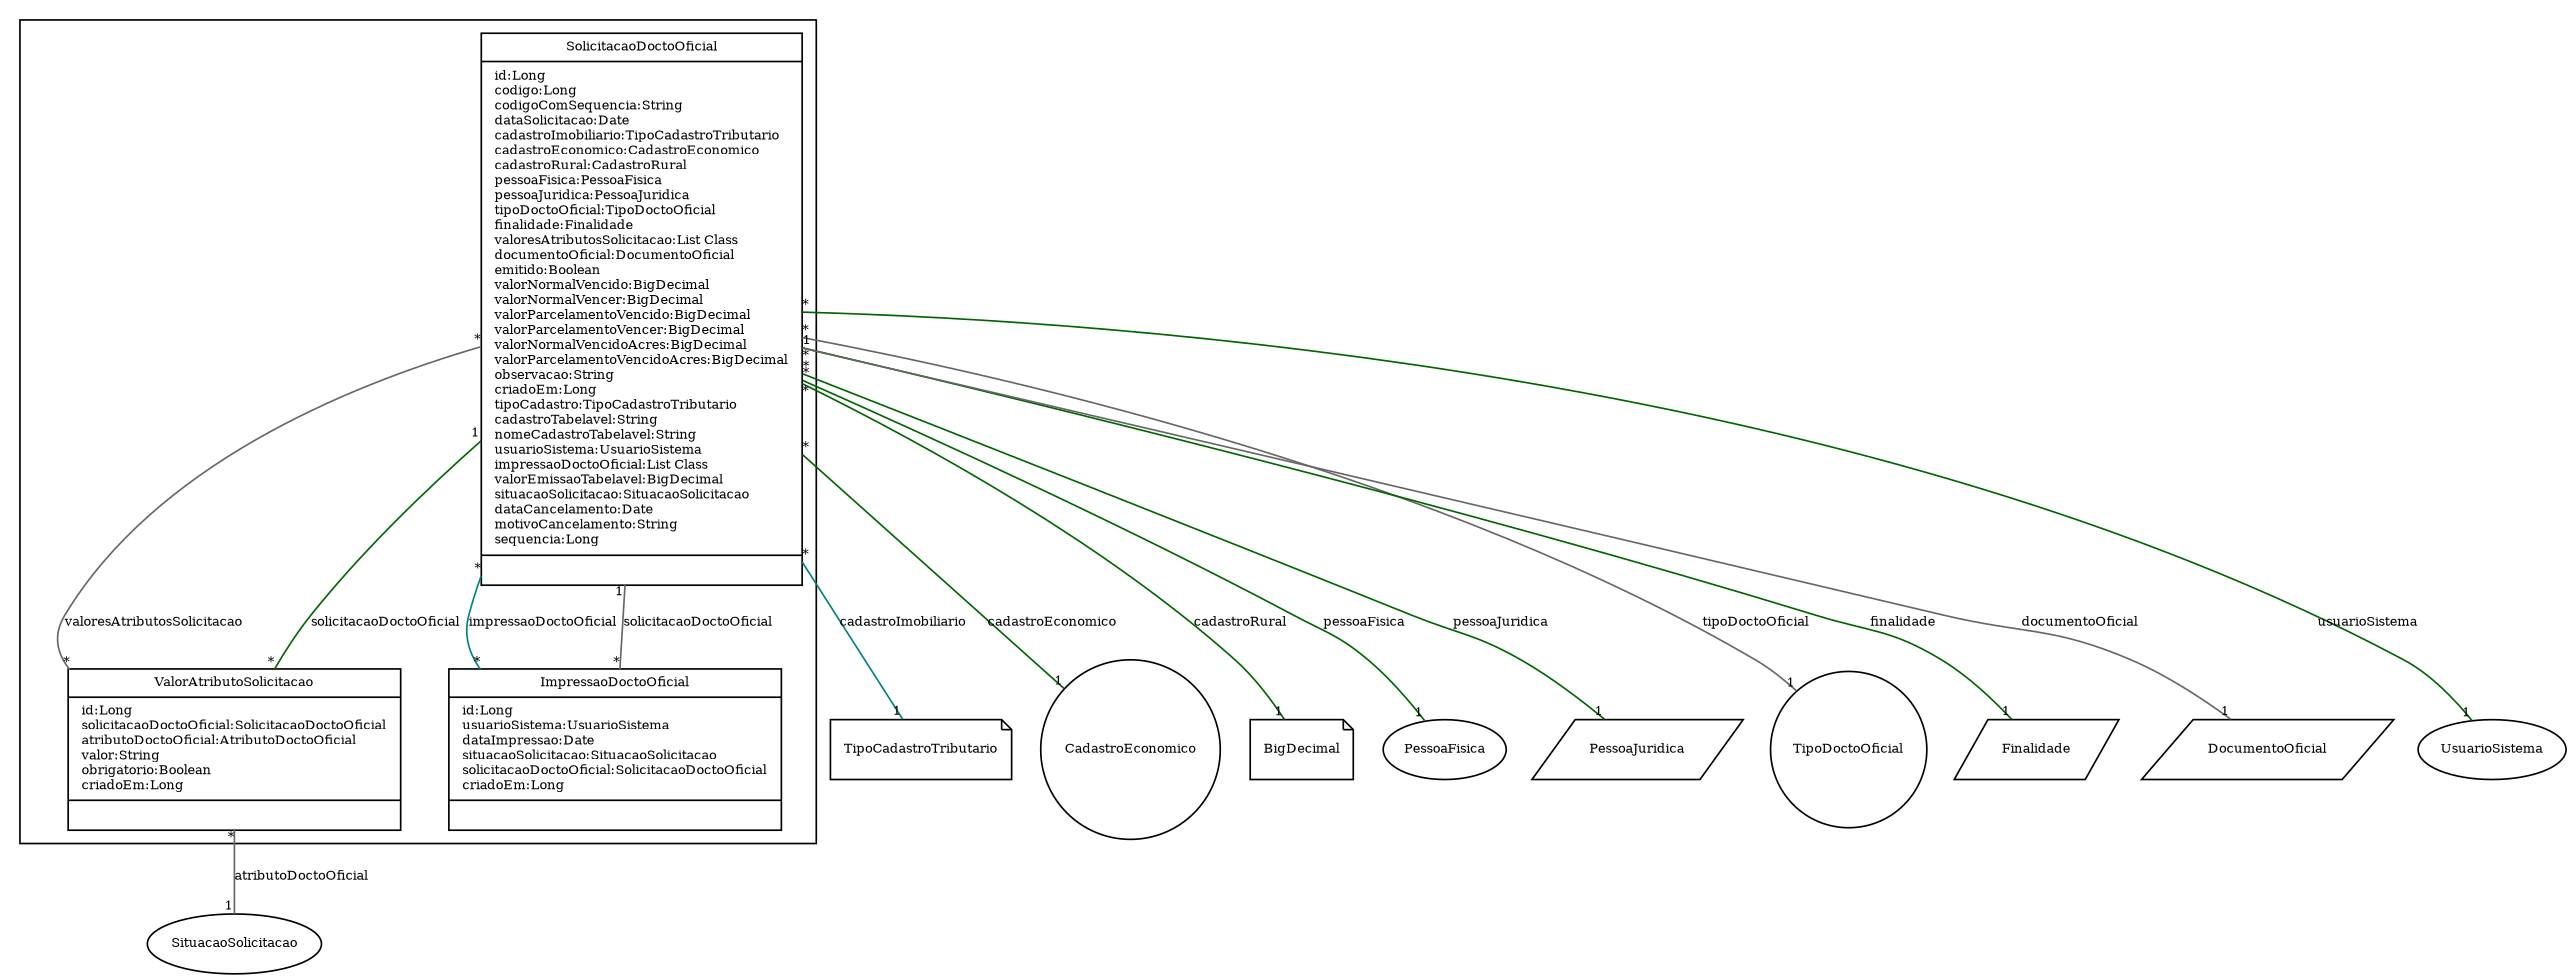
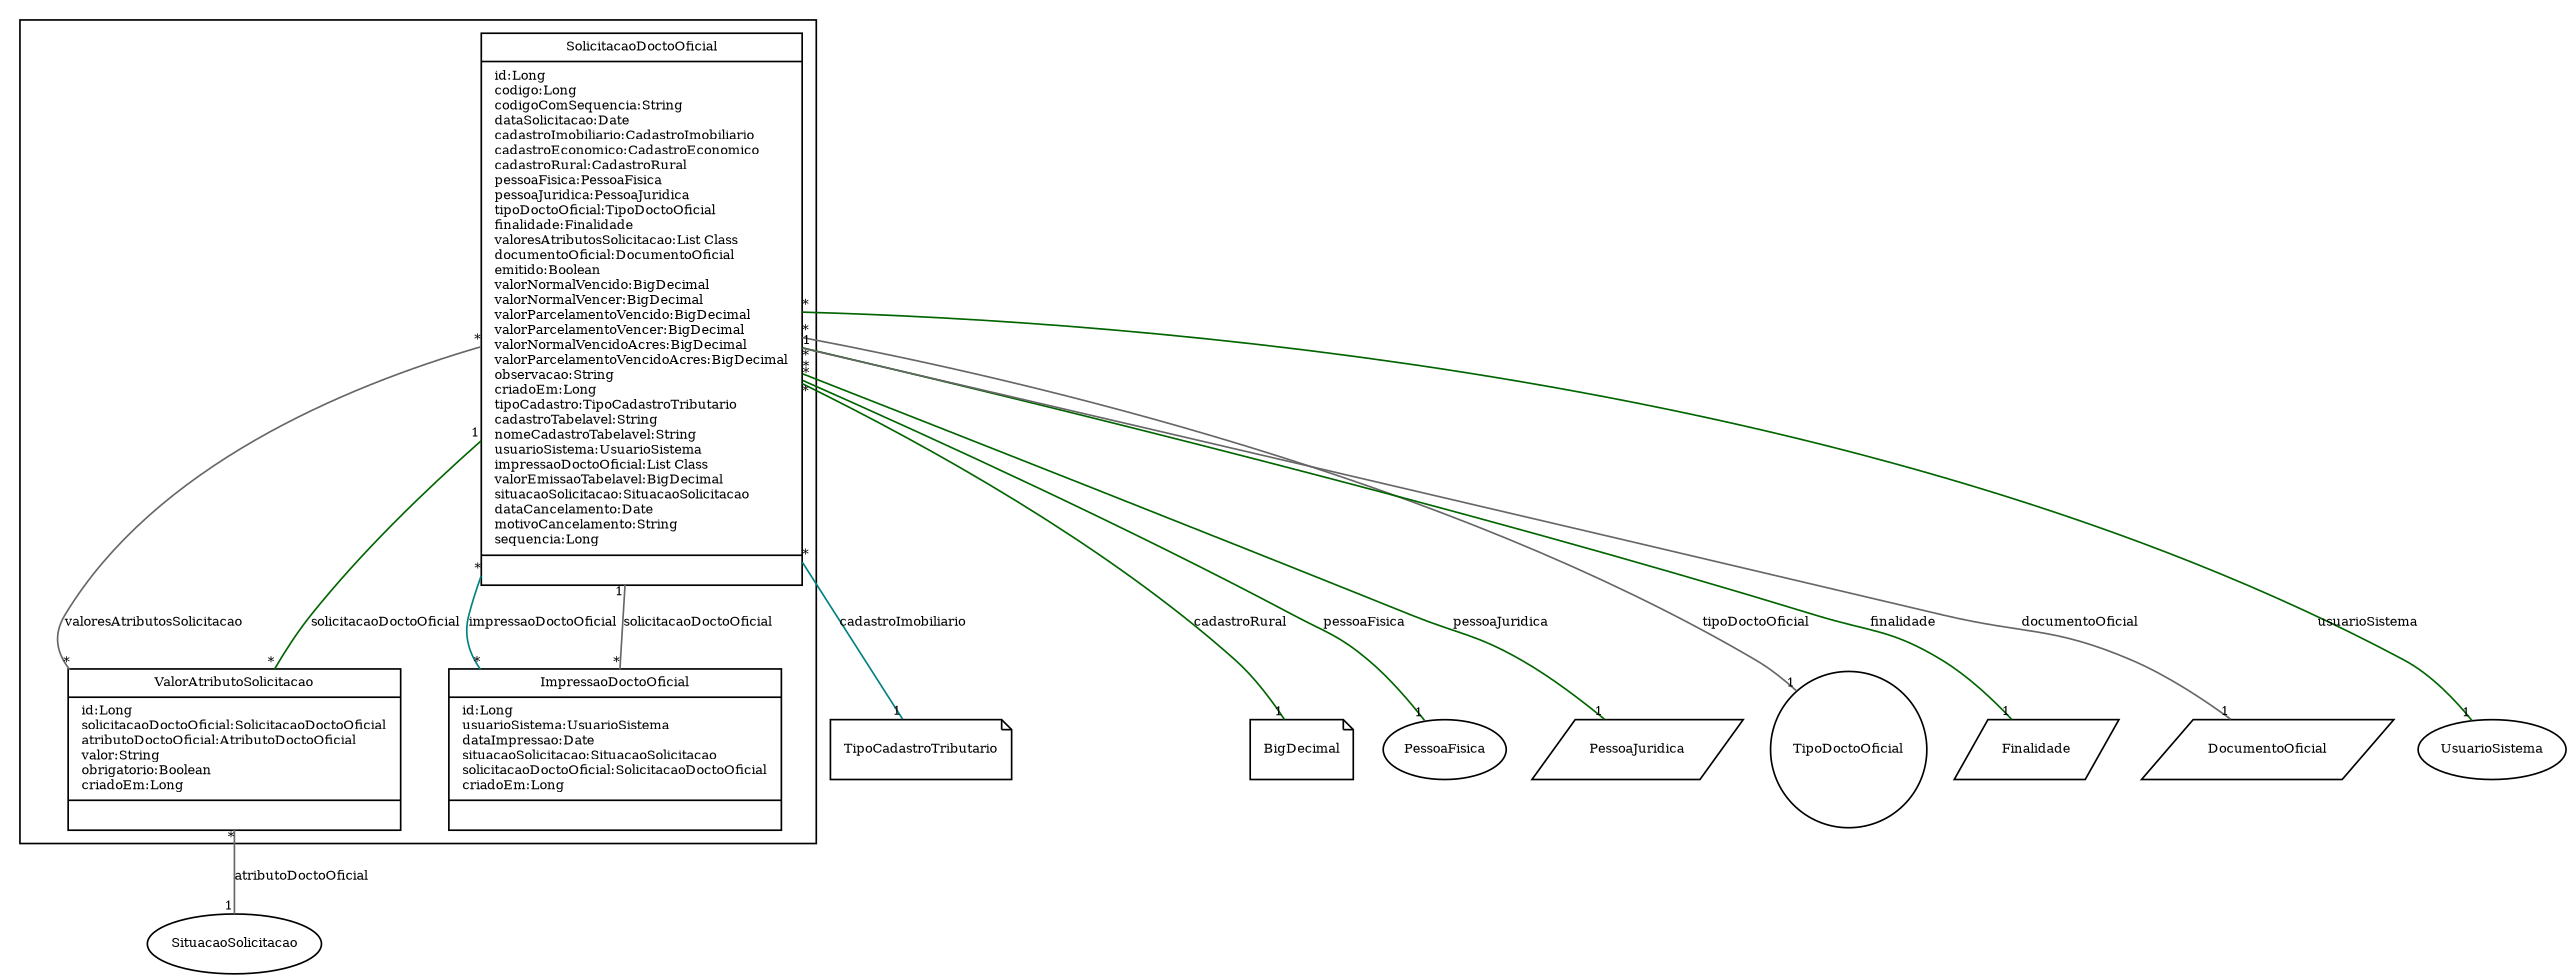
(638, 135) -> (625, 135)
(1130, 750) -> none
